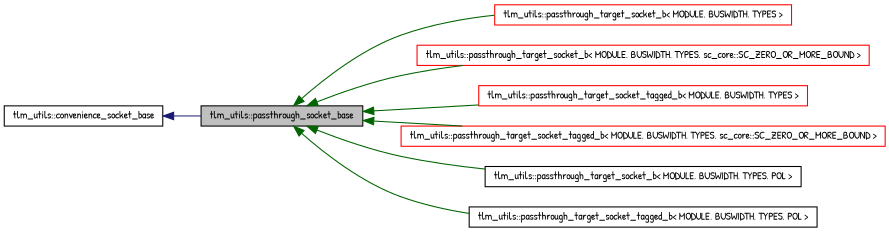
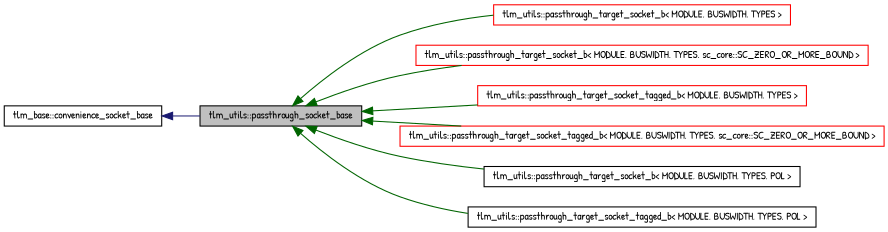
(84, 116) -> (83, 116)
